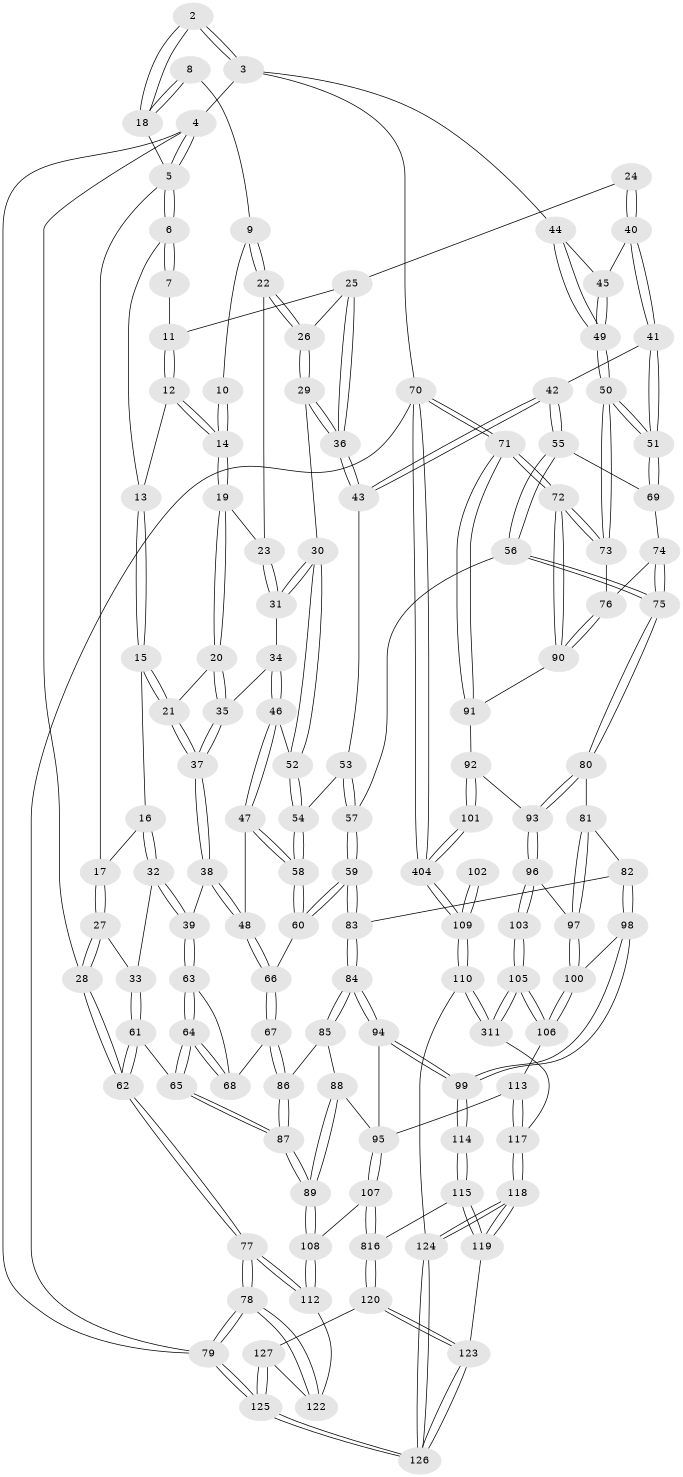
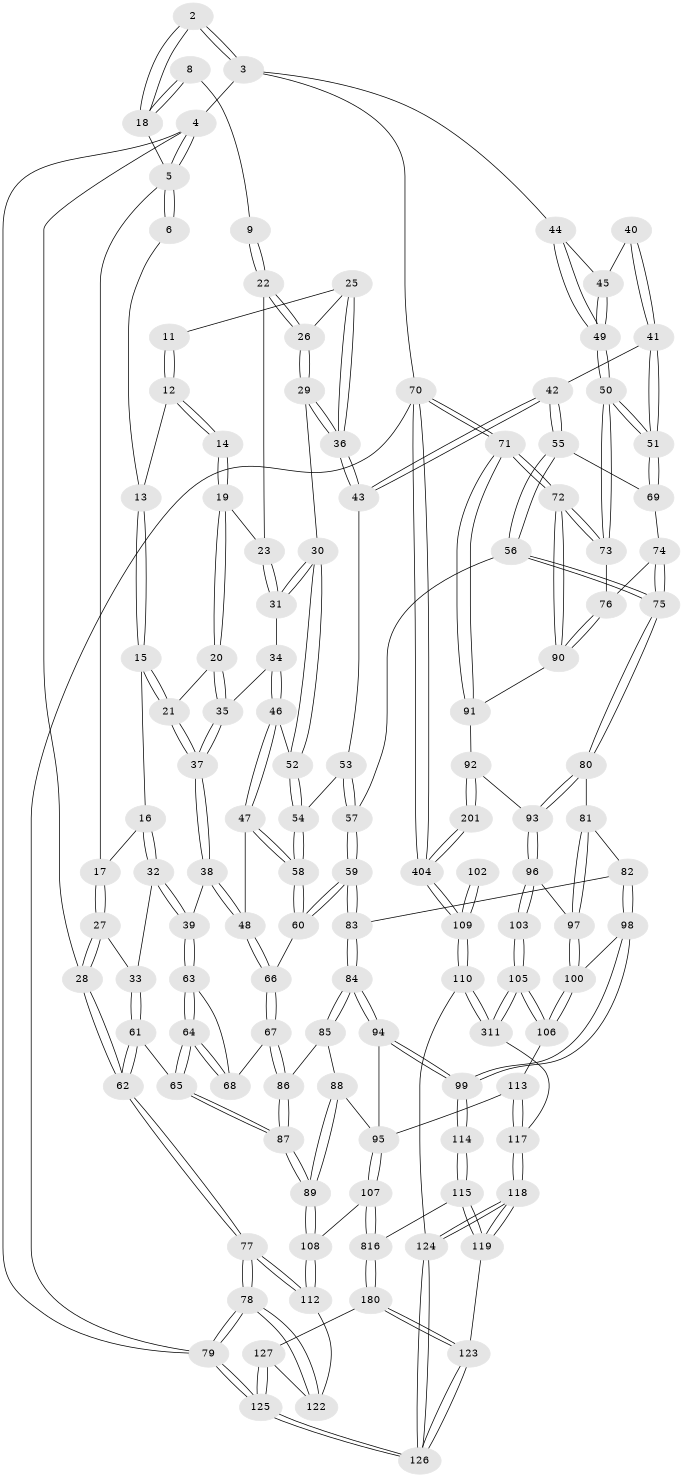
(632, 177) -> none
(169, 284) -> none
(223, 391) -> none
(471, 819) -> (471, 819)
(371, 1300) -> (371, 1300)
